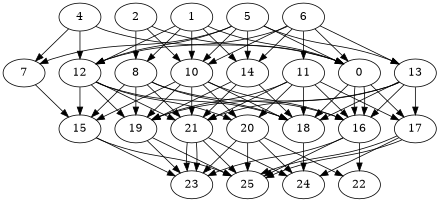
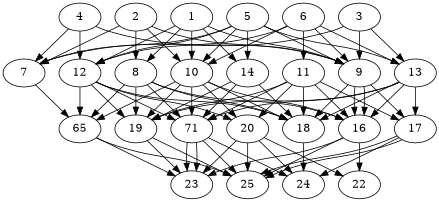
none -> (359, 17)
(280, 41) -> none
none -> (85, 42)
(359, 73) -> (359, 73)
(80, 129) -> (80, 129)
(192, 129) -> (192, 129)
